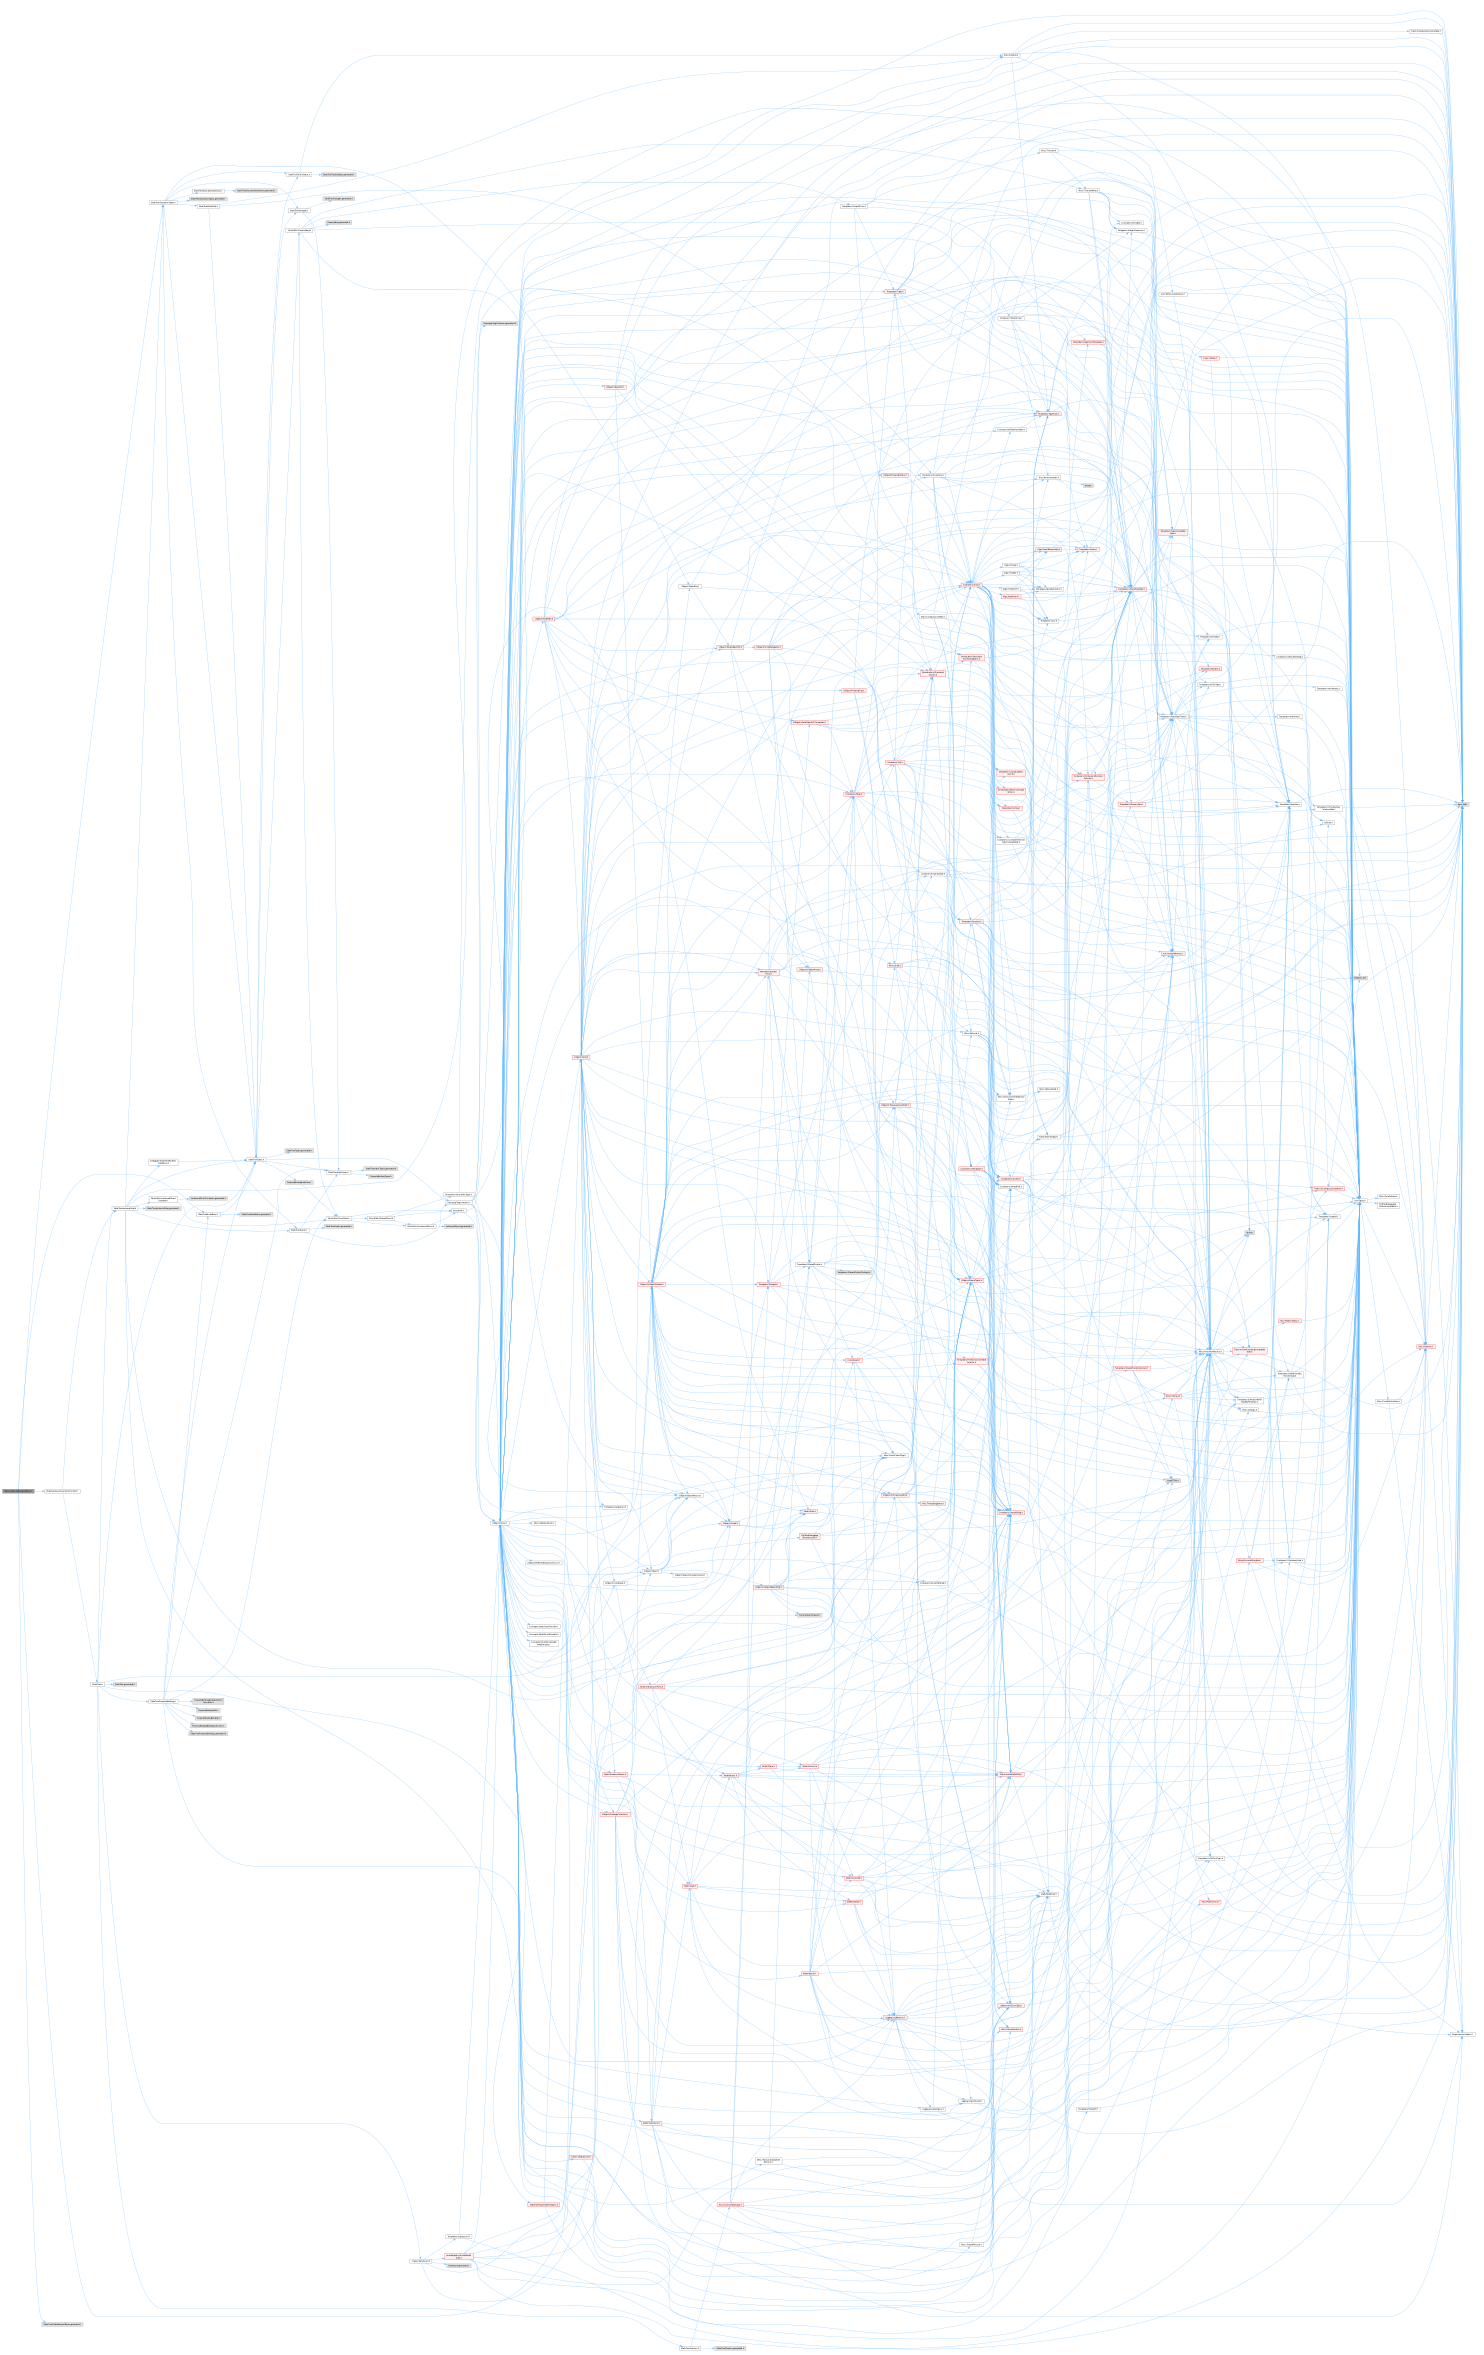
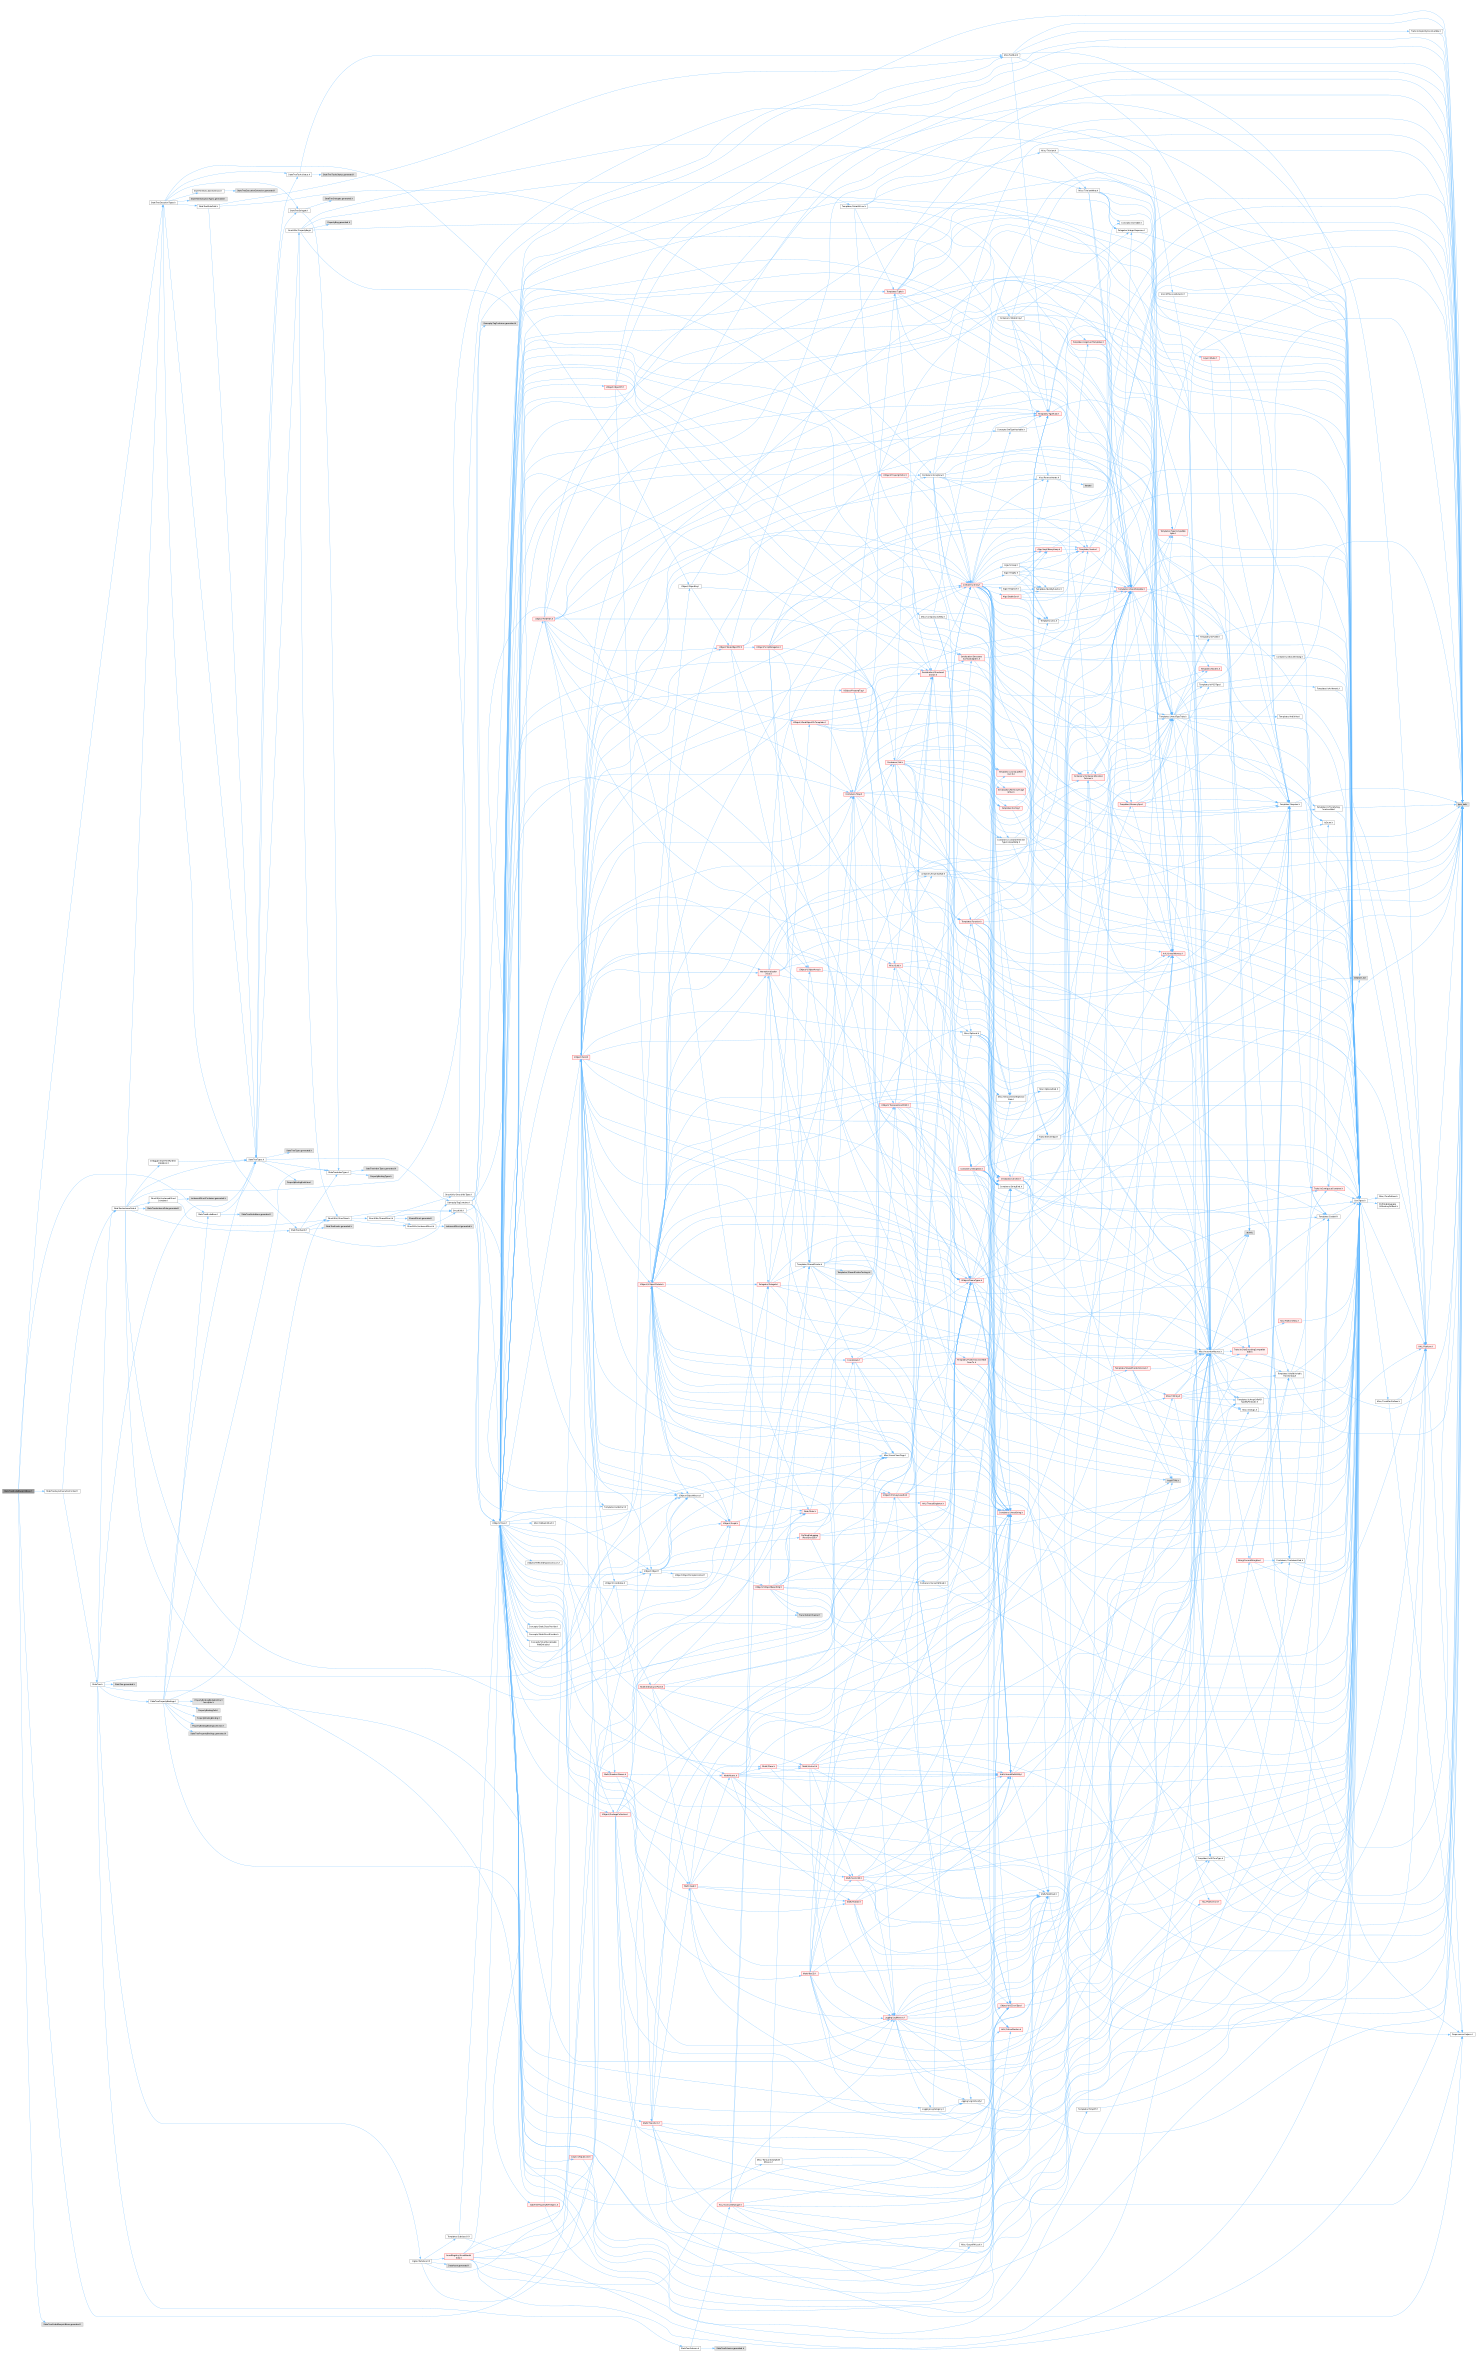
(1433, 1195) -> none
(318, 1200) -> (316, 1224)
none -> (421, 1219)
